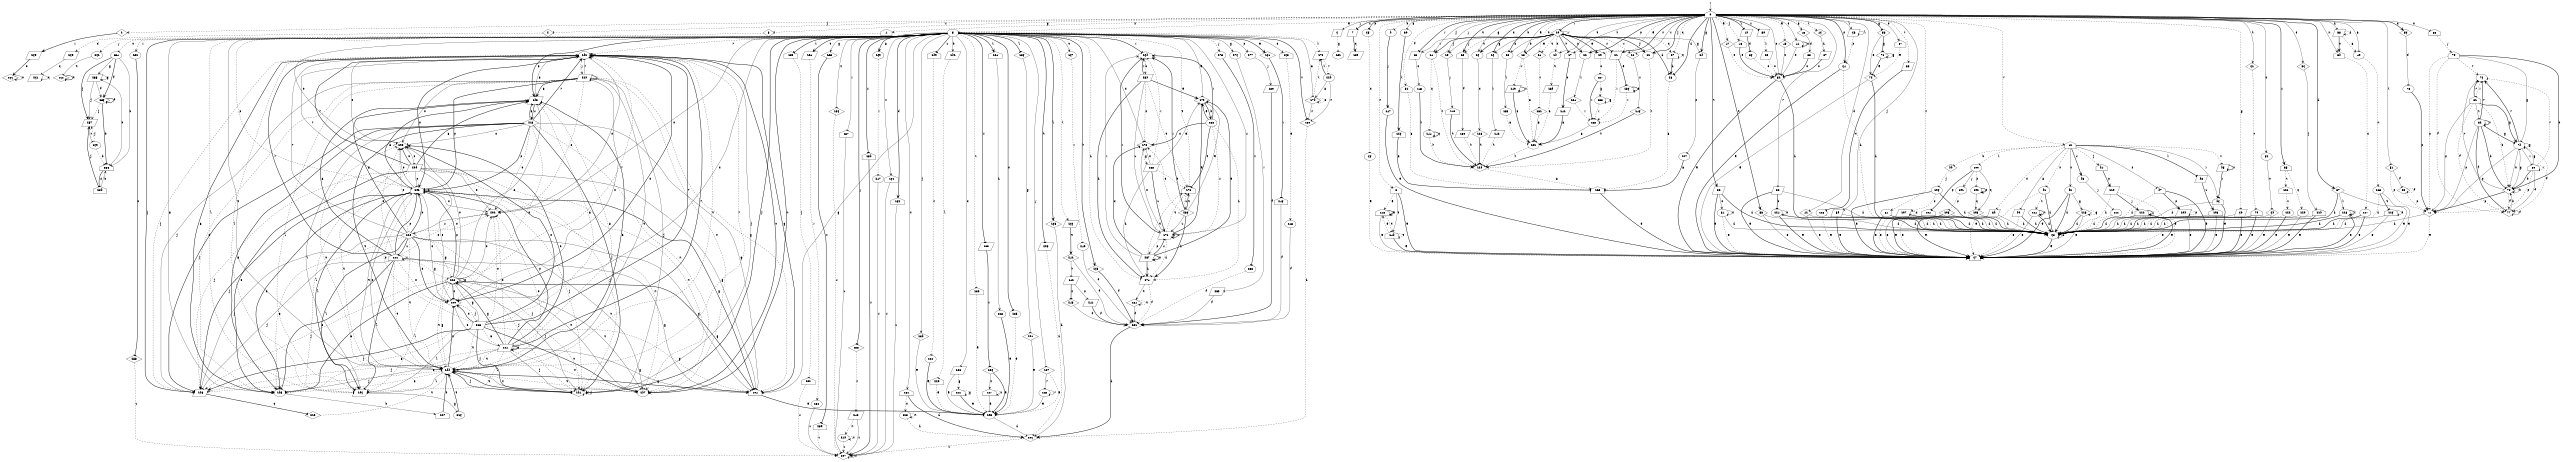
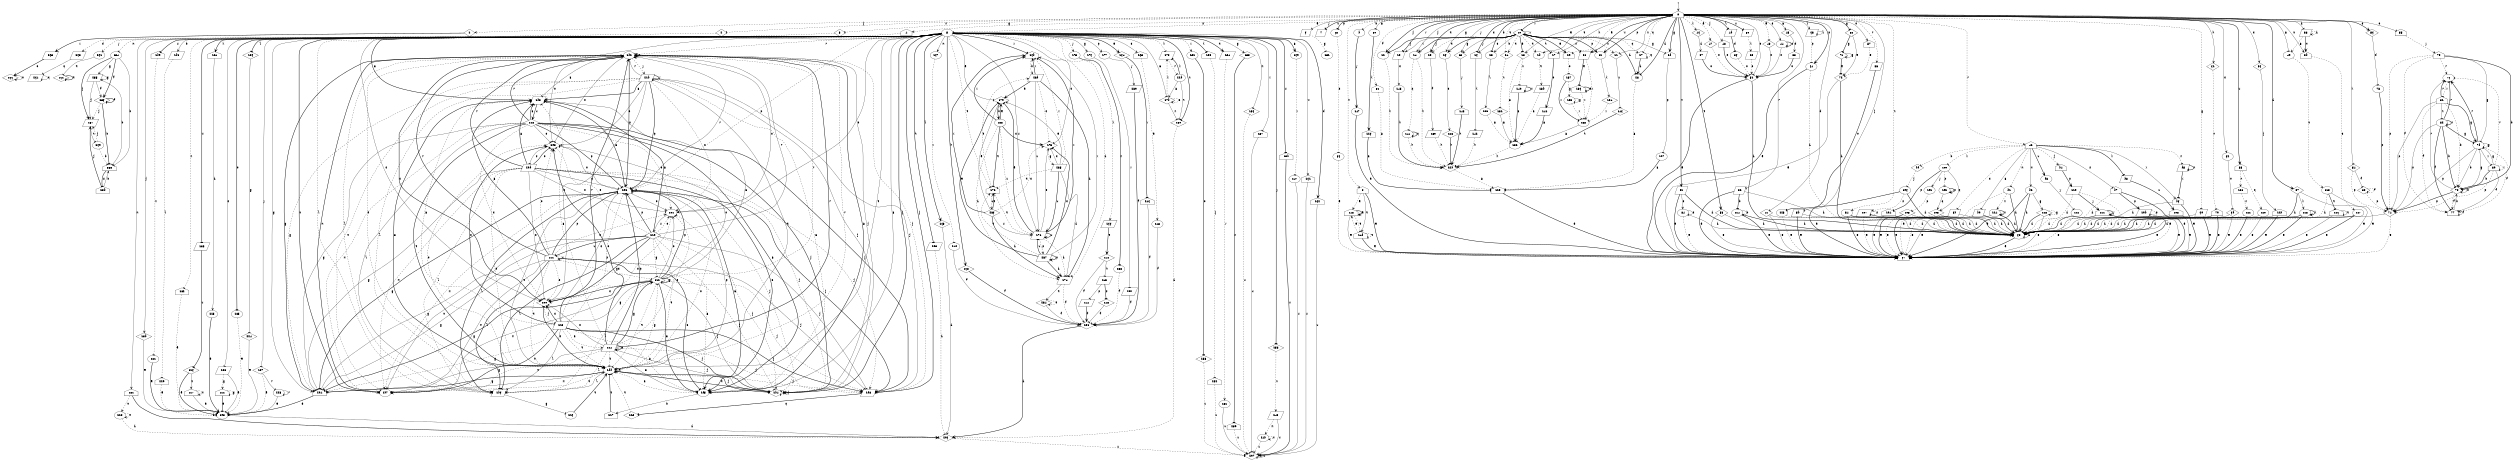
(1356, 55) -> none
(1164, 134) -> (983, 121)
(2509, 213) -> (2453, 213)
